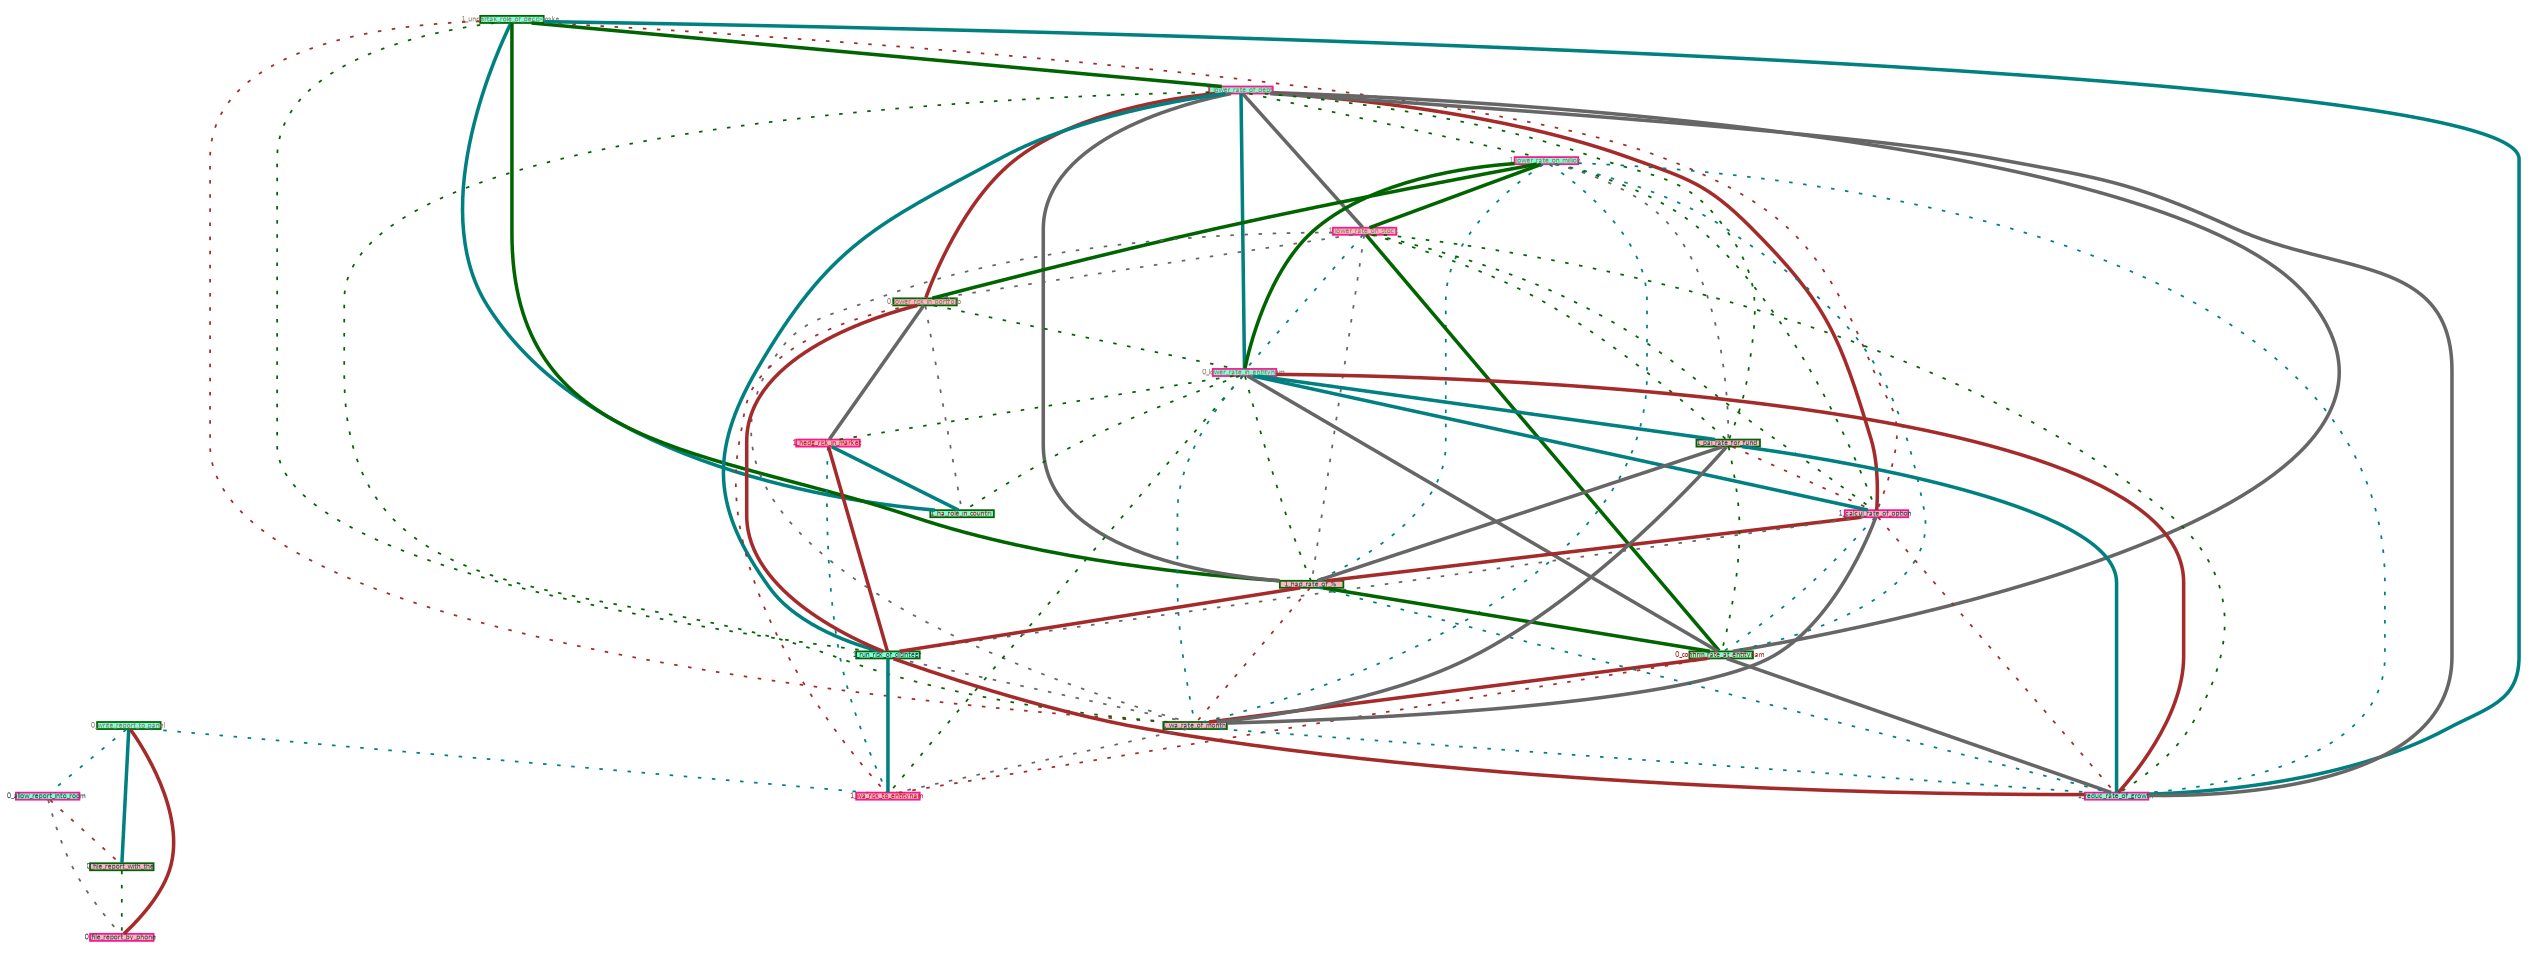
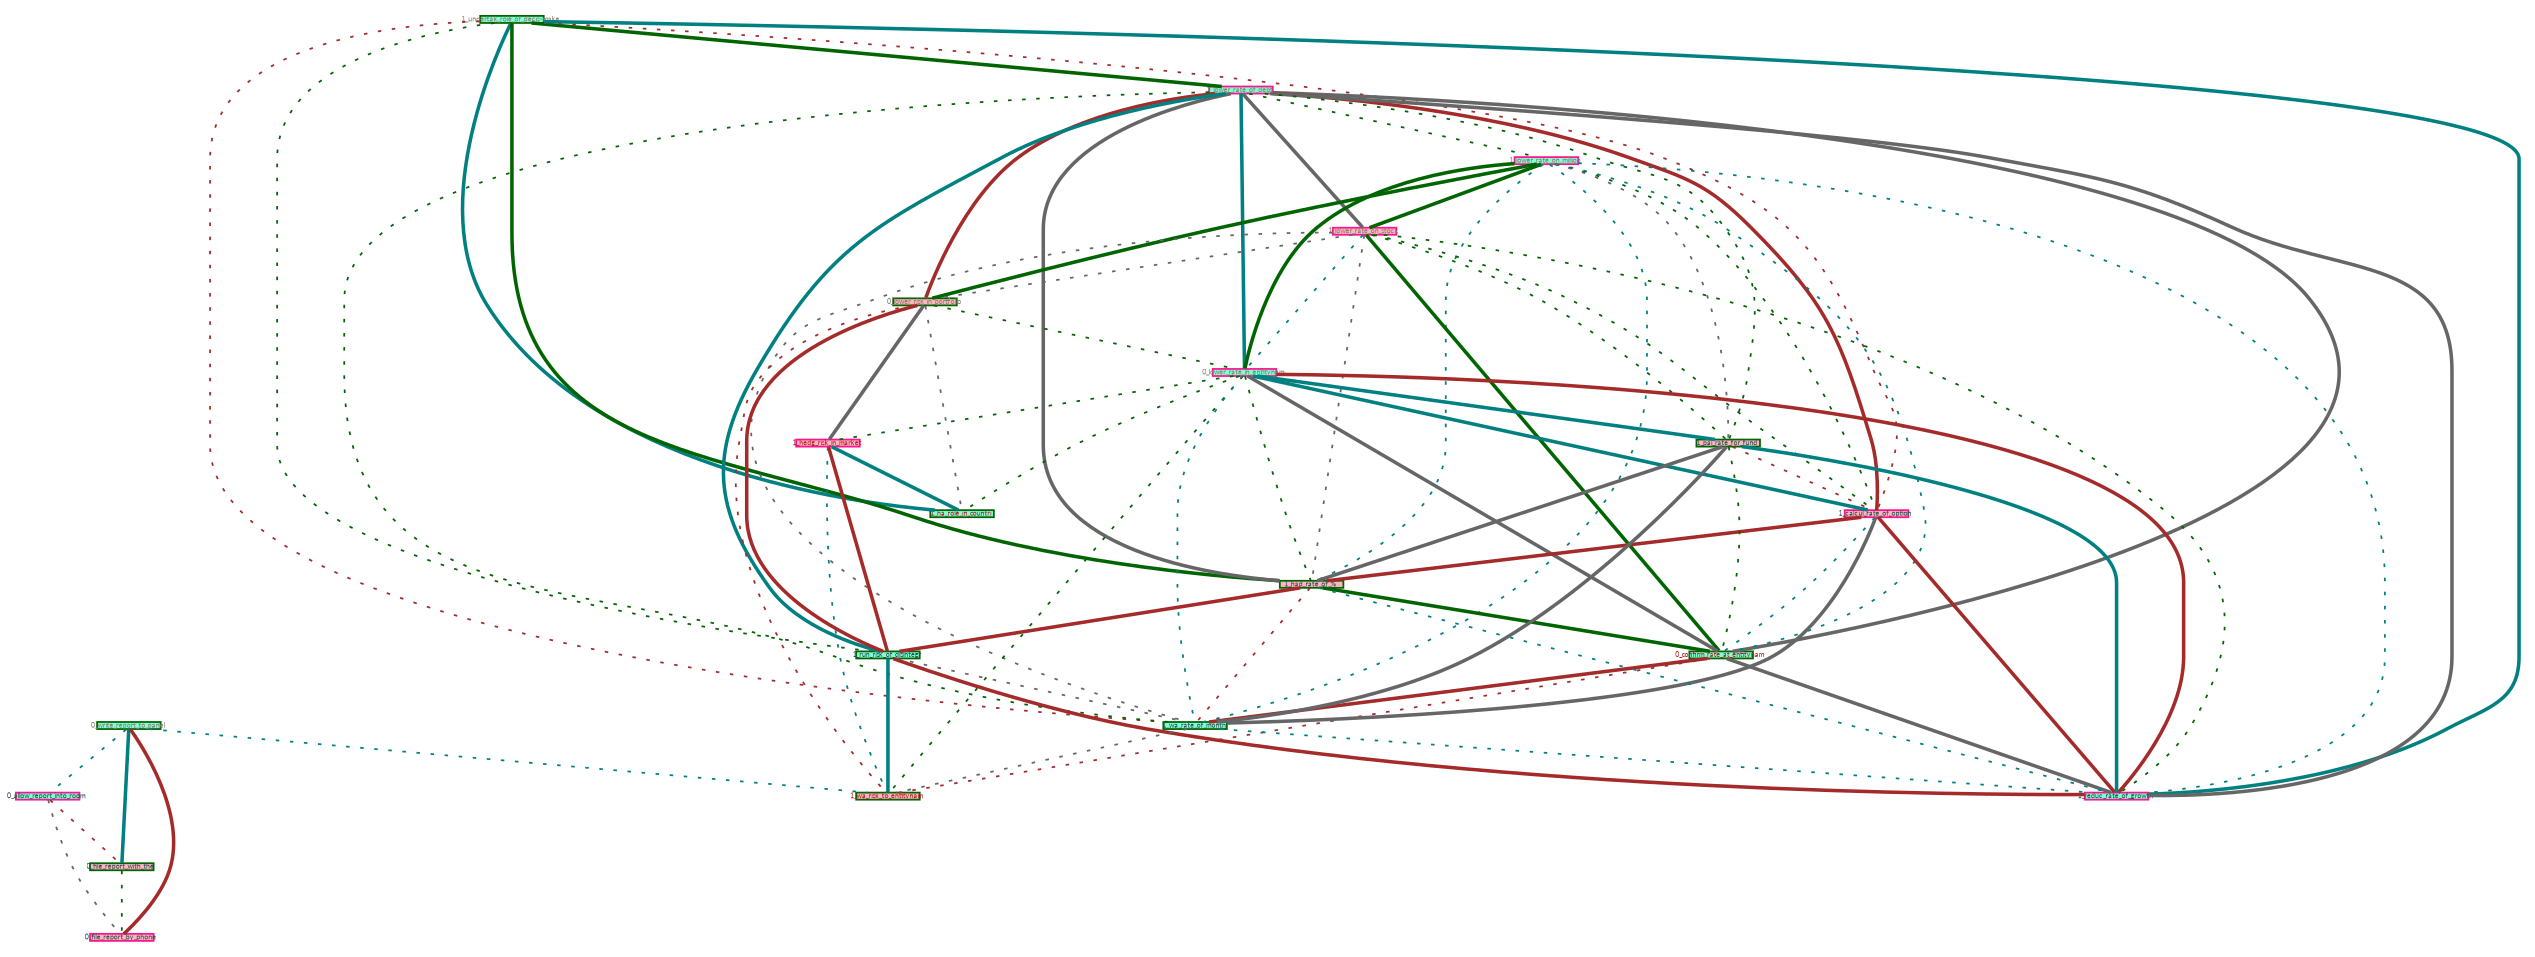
(1382, 585) -> none
(1996, 655) -> (1996, 655)
(1195, 726) -> (1195, 726)
(888, 796) -> (888, 796)
